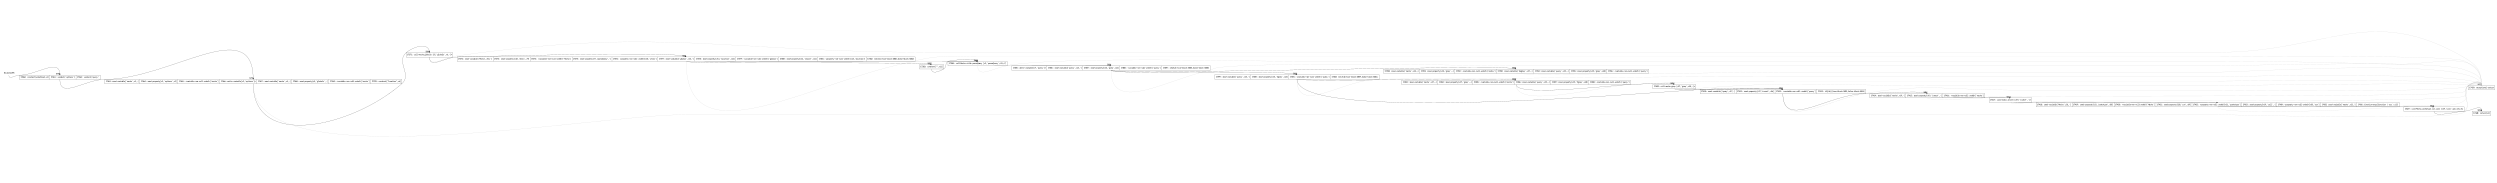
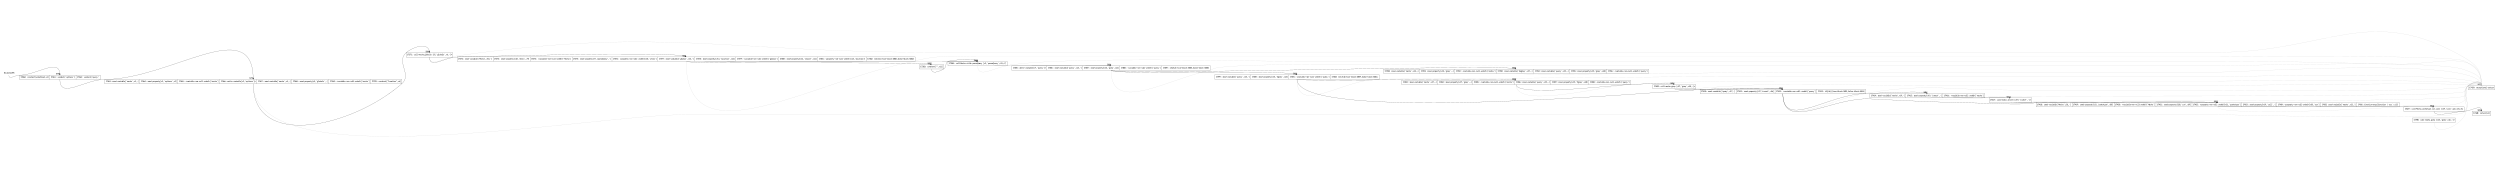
none -> (1993, 103)
none -> (2434, 120)
